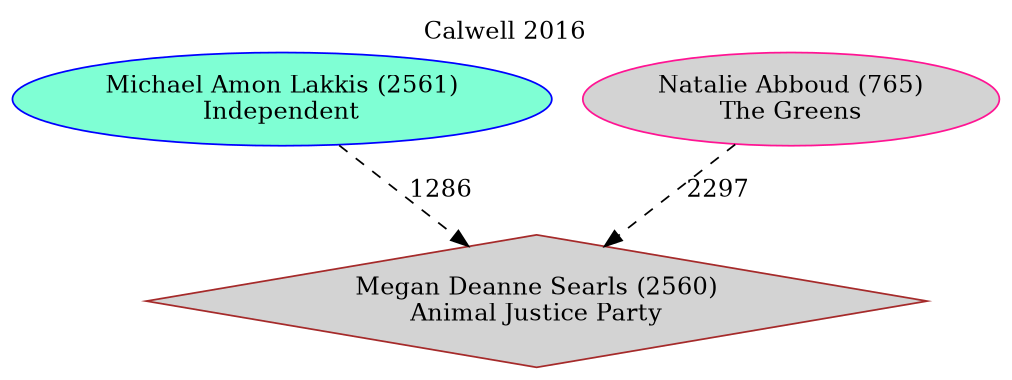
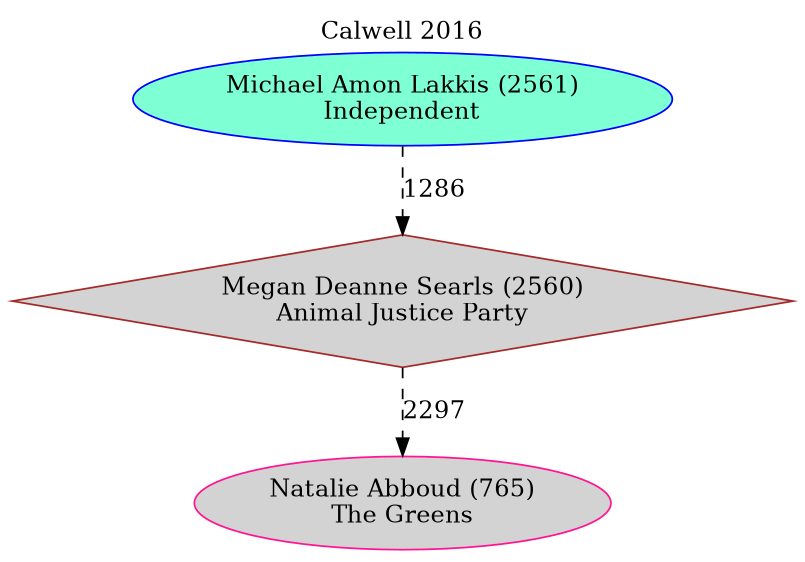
(677, 190) -> (403, 403)
